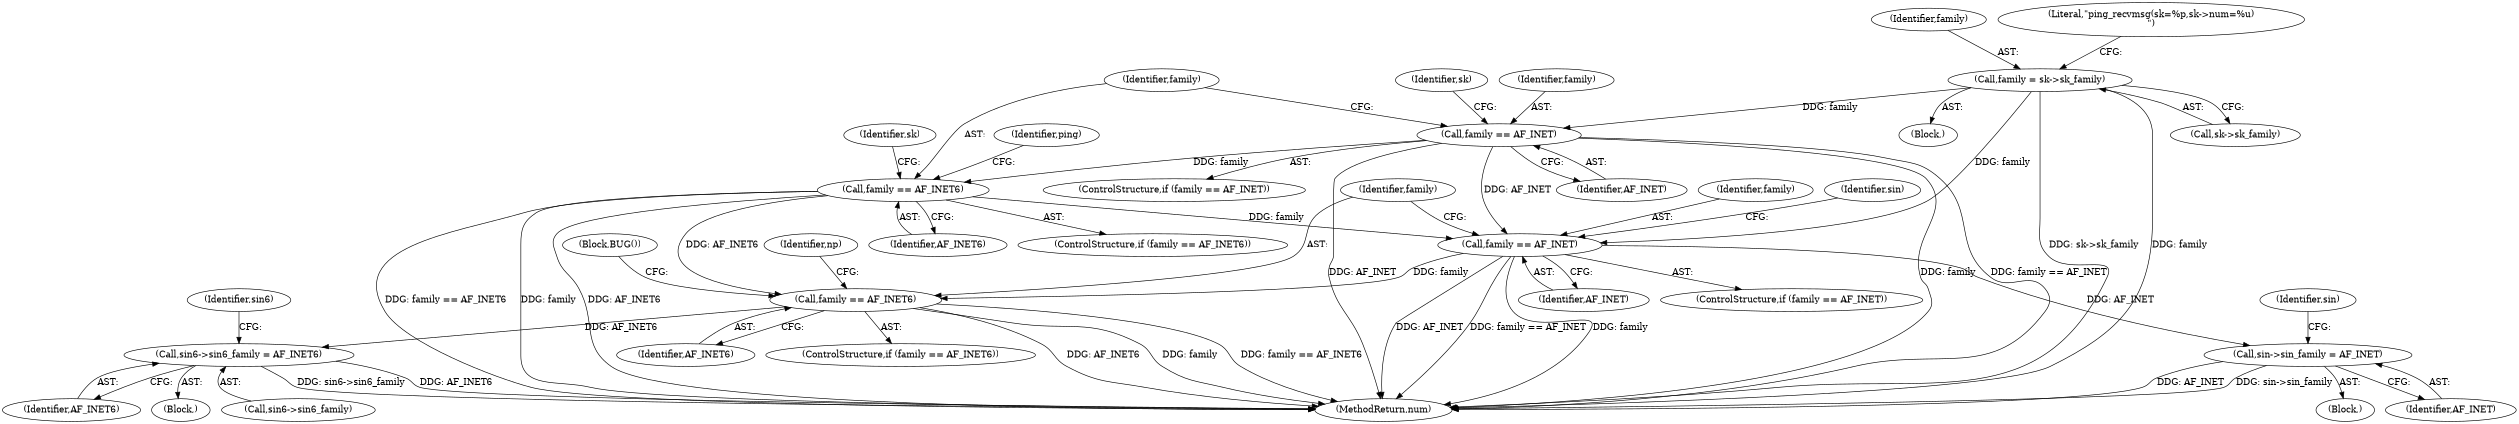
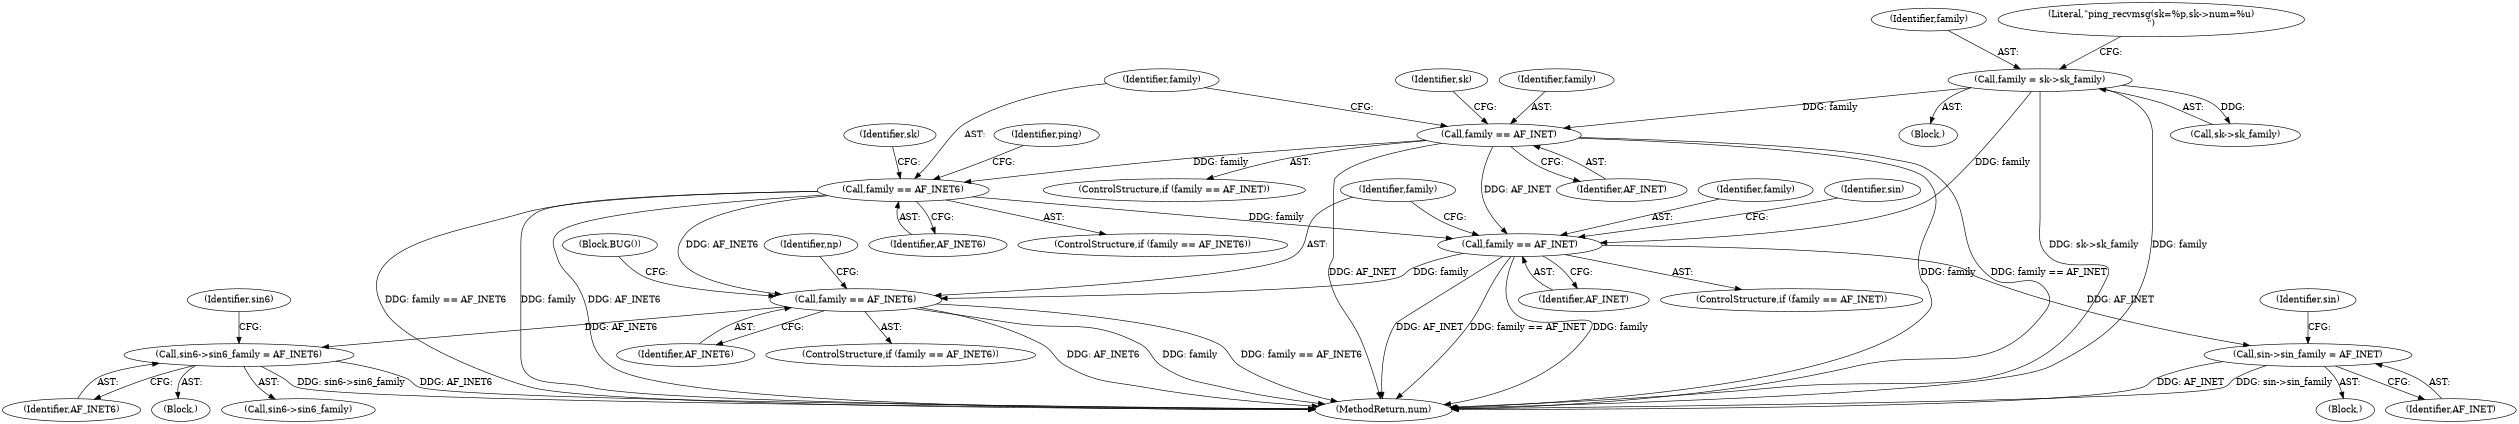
(2234, 108) -> (2234, 108)
(227, 393) -> (255, 383)
